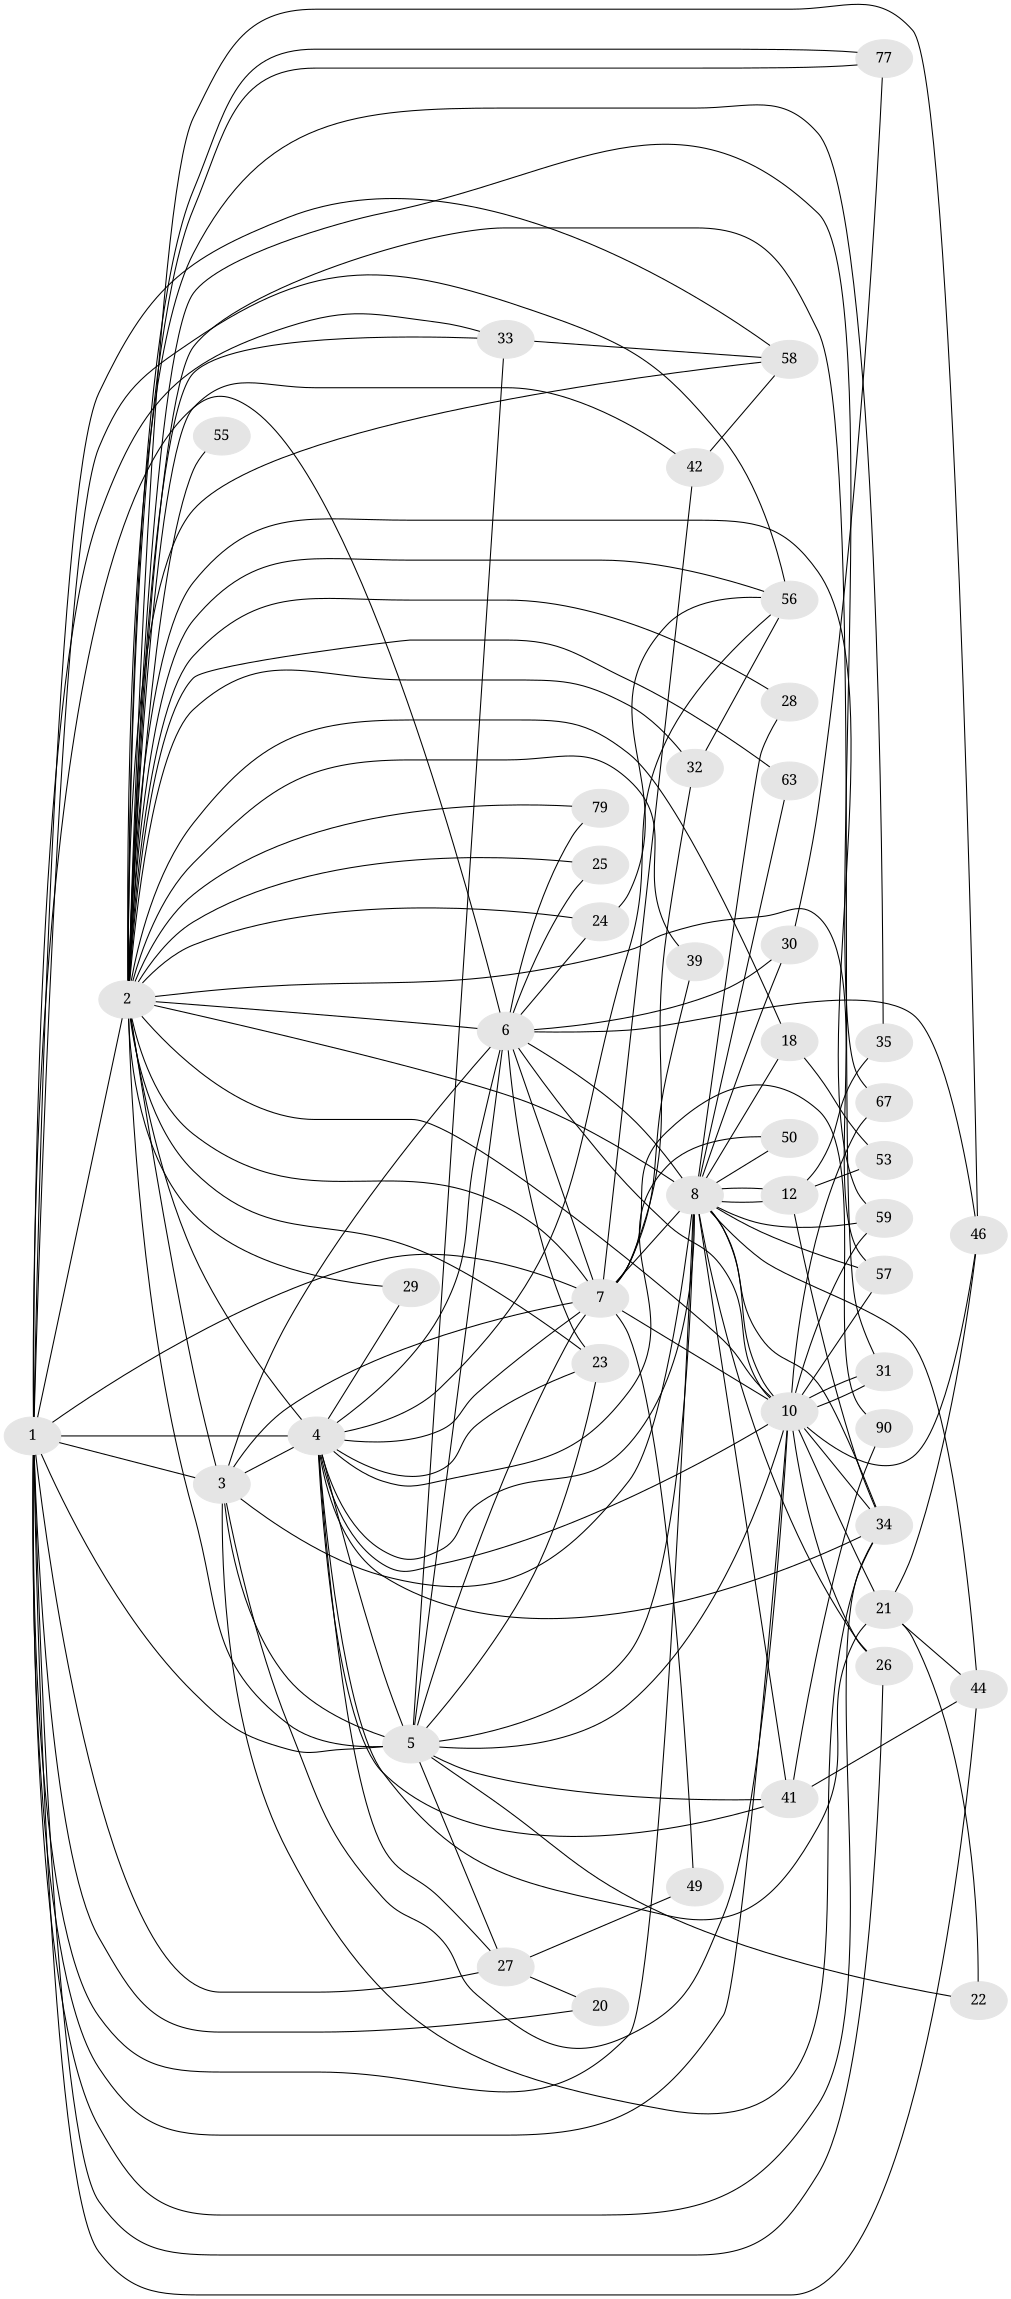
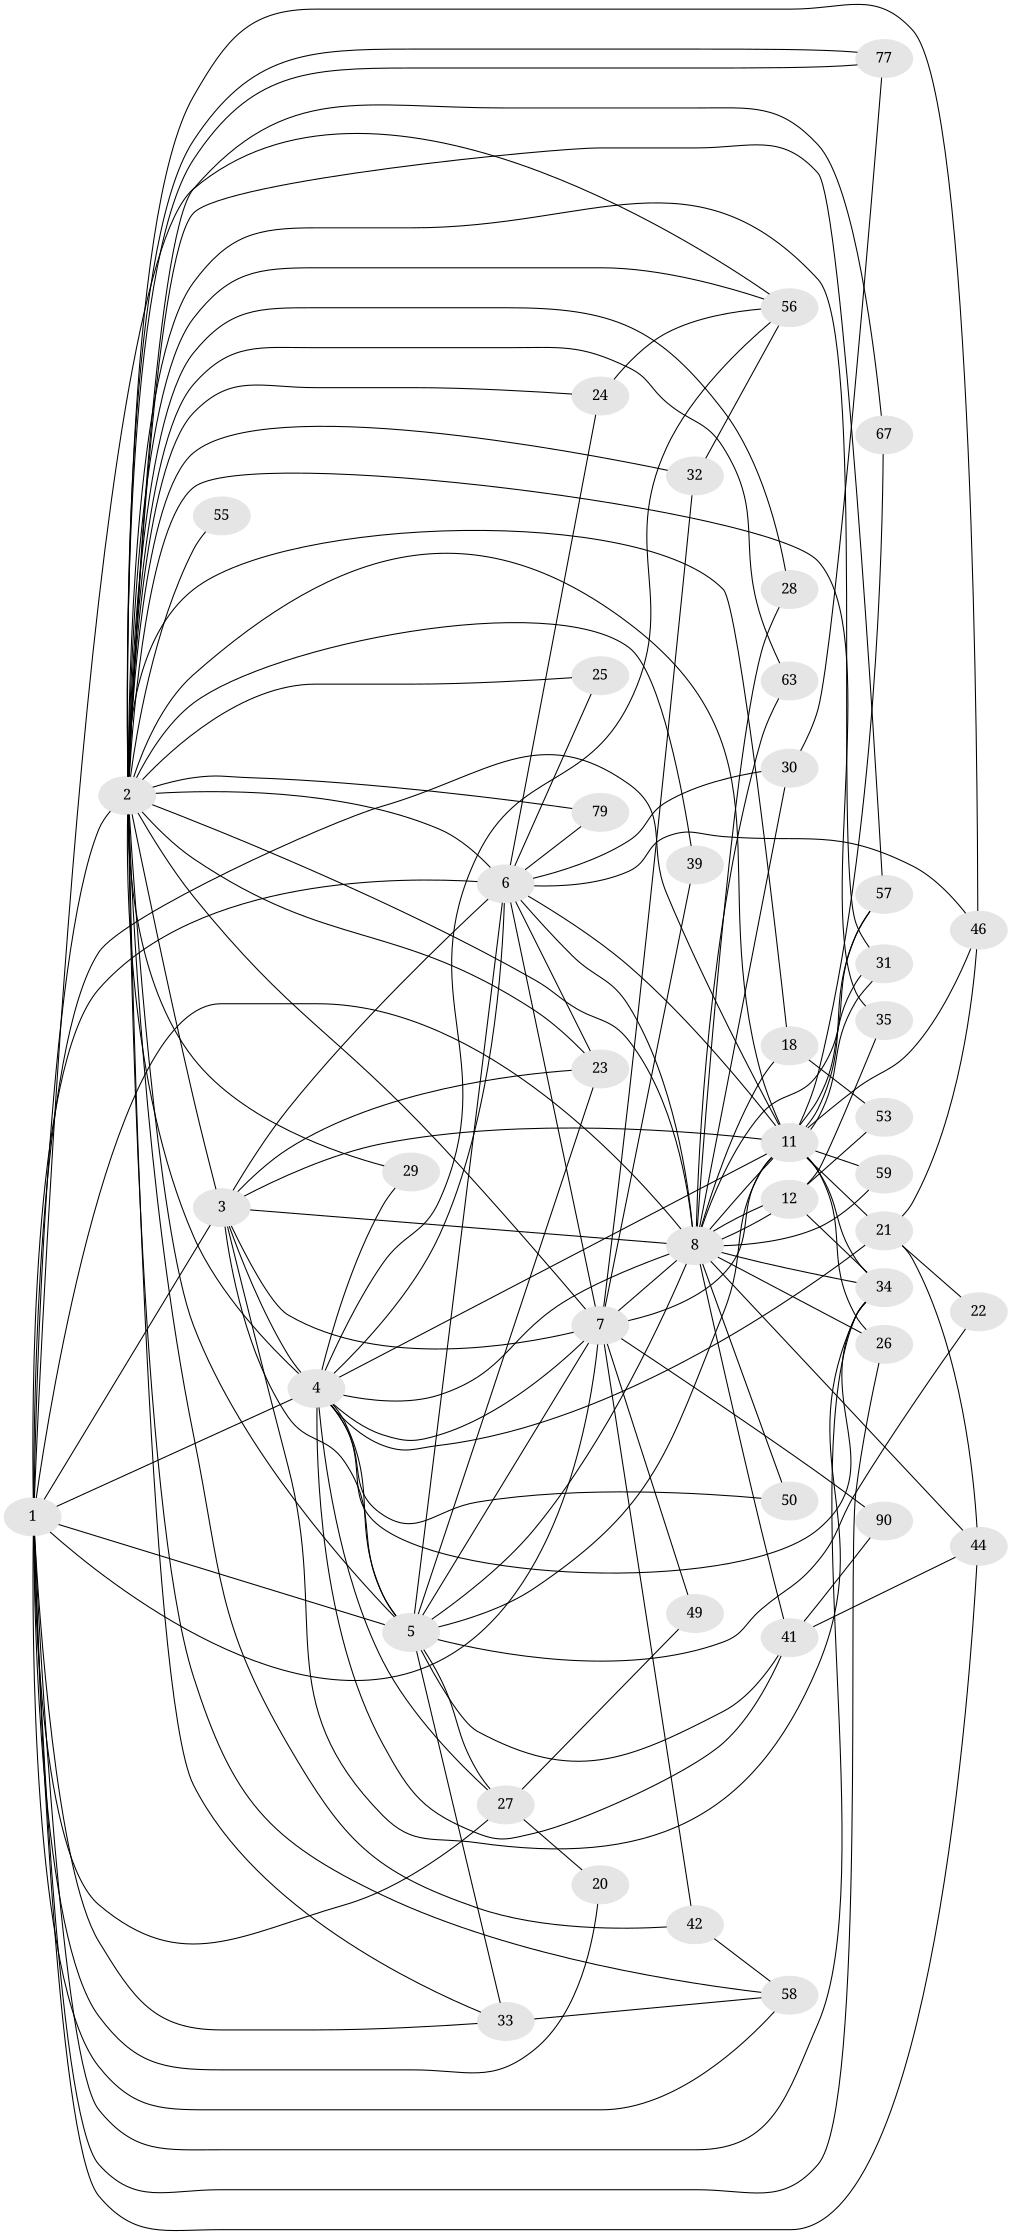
(622, 520) -> none
(790, 1412) -> (790, 1143)
(460, 1448) -> (385, 1105)
